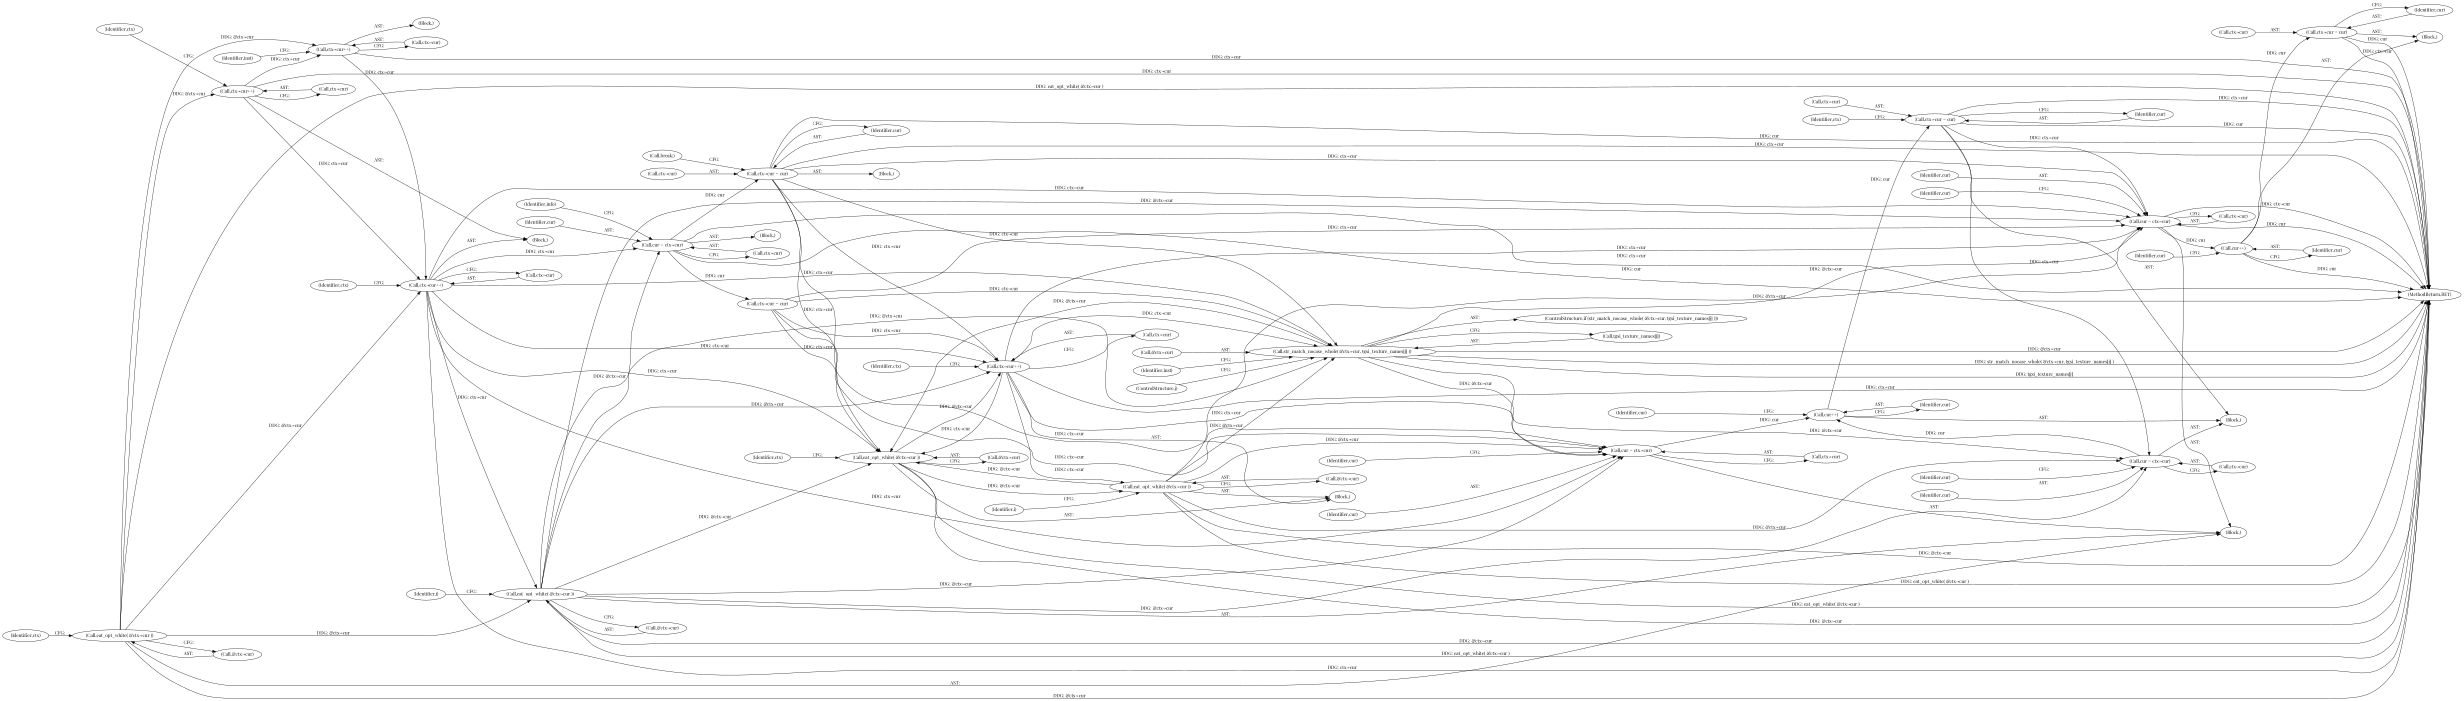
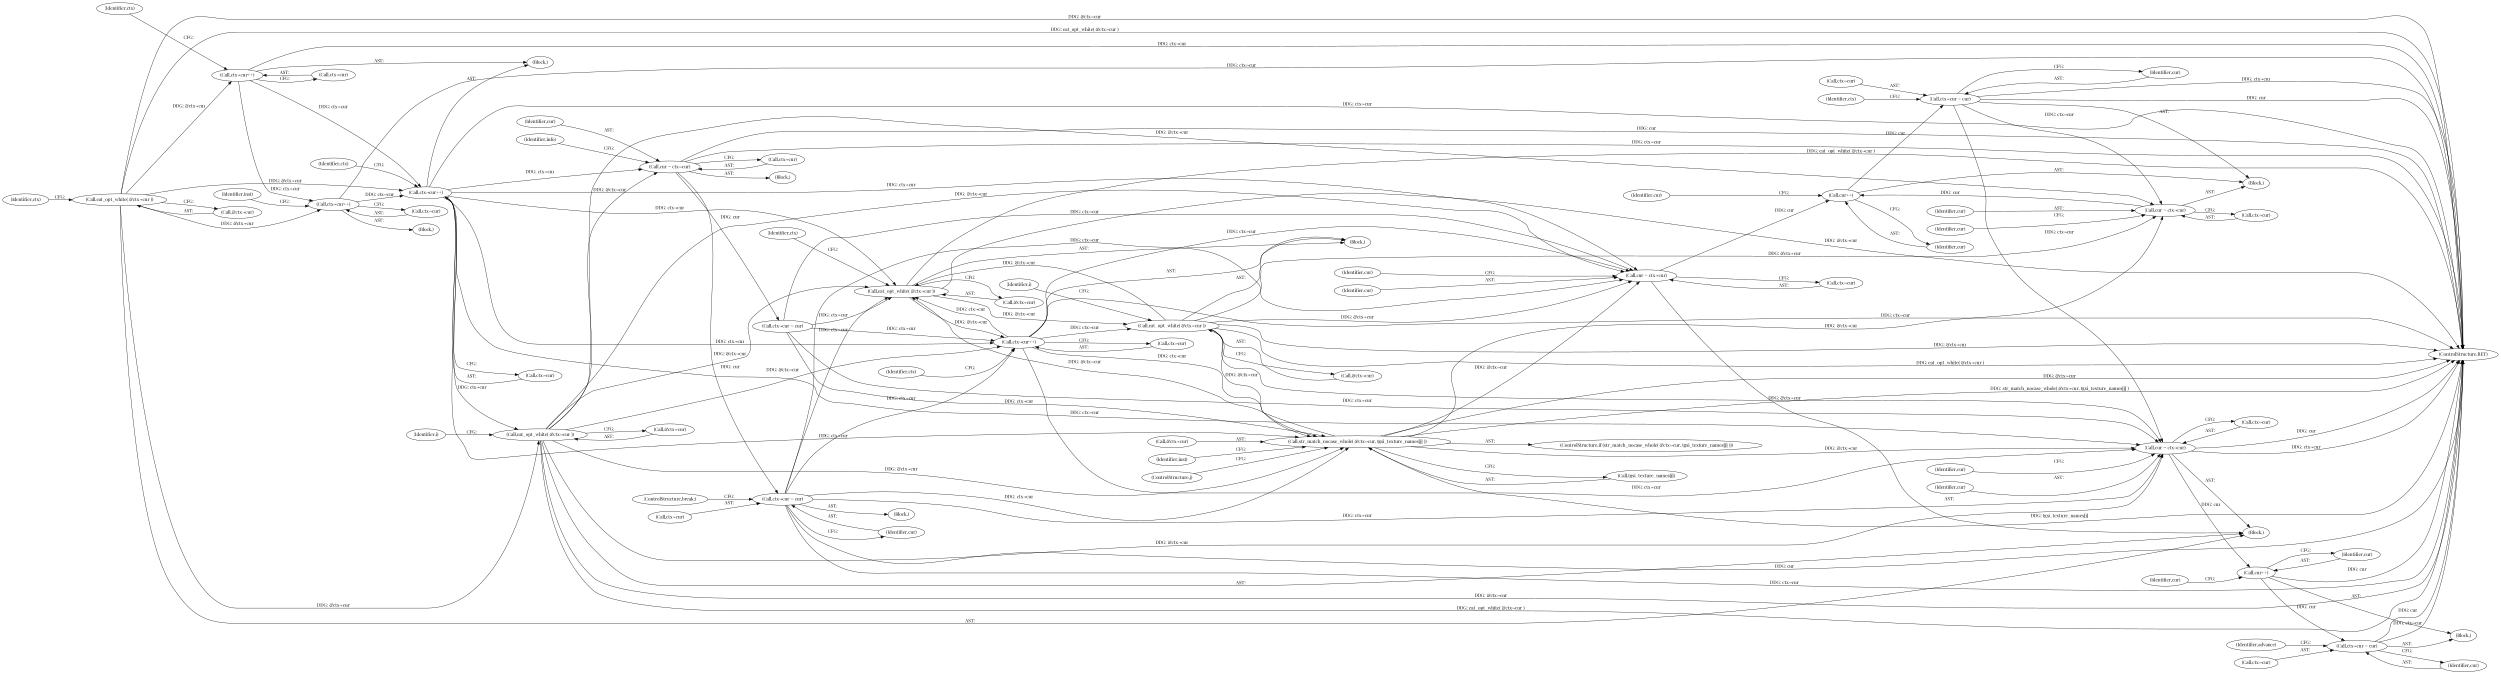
(662, 156) -> (670, 499)
(2430, 295) -> (2463, 355)
none -> (2256, 645)
